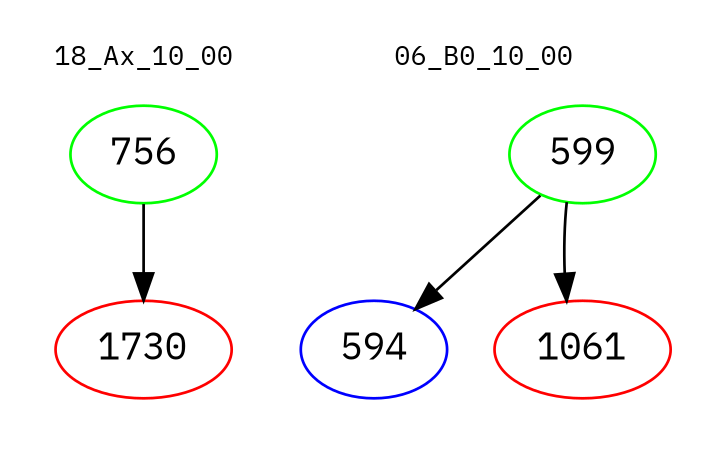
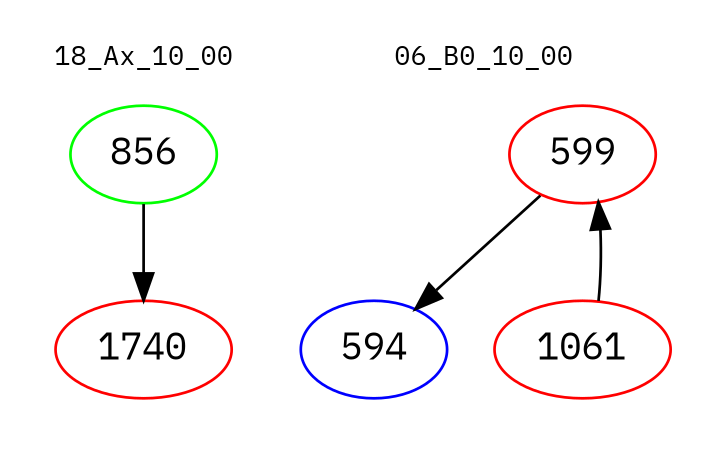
(144, 154) -> (144, 154)
(583, 154) -> (583, 154)
(564, 238) -> (601, 265)
(144, 350) -> (144, 350)
